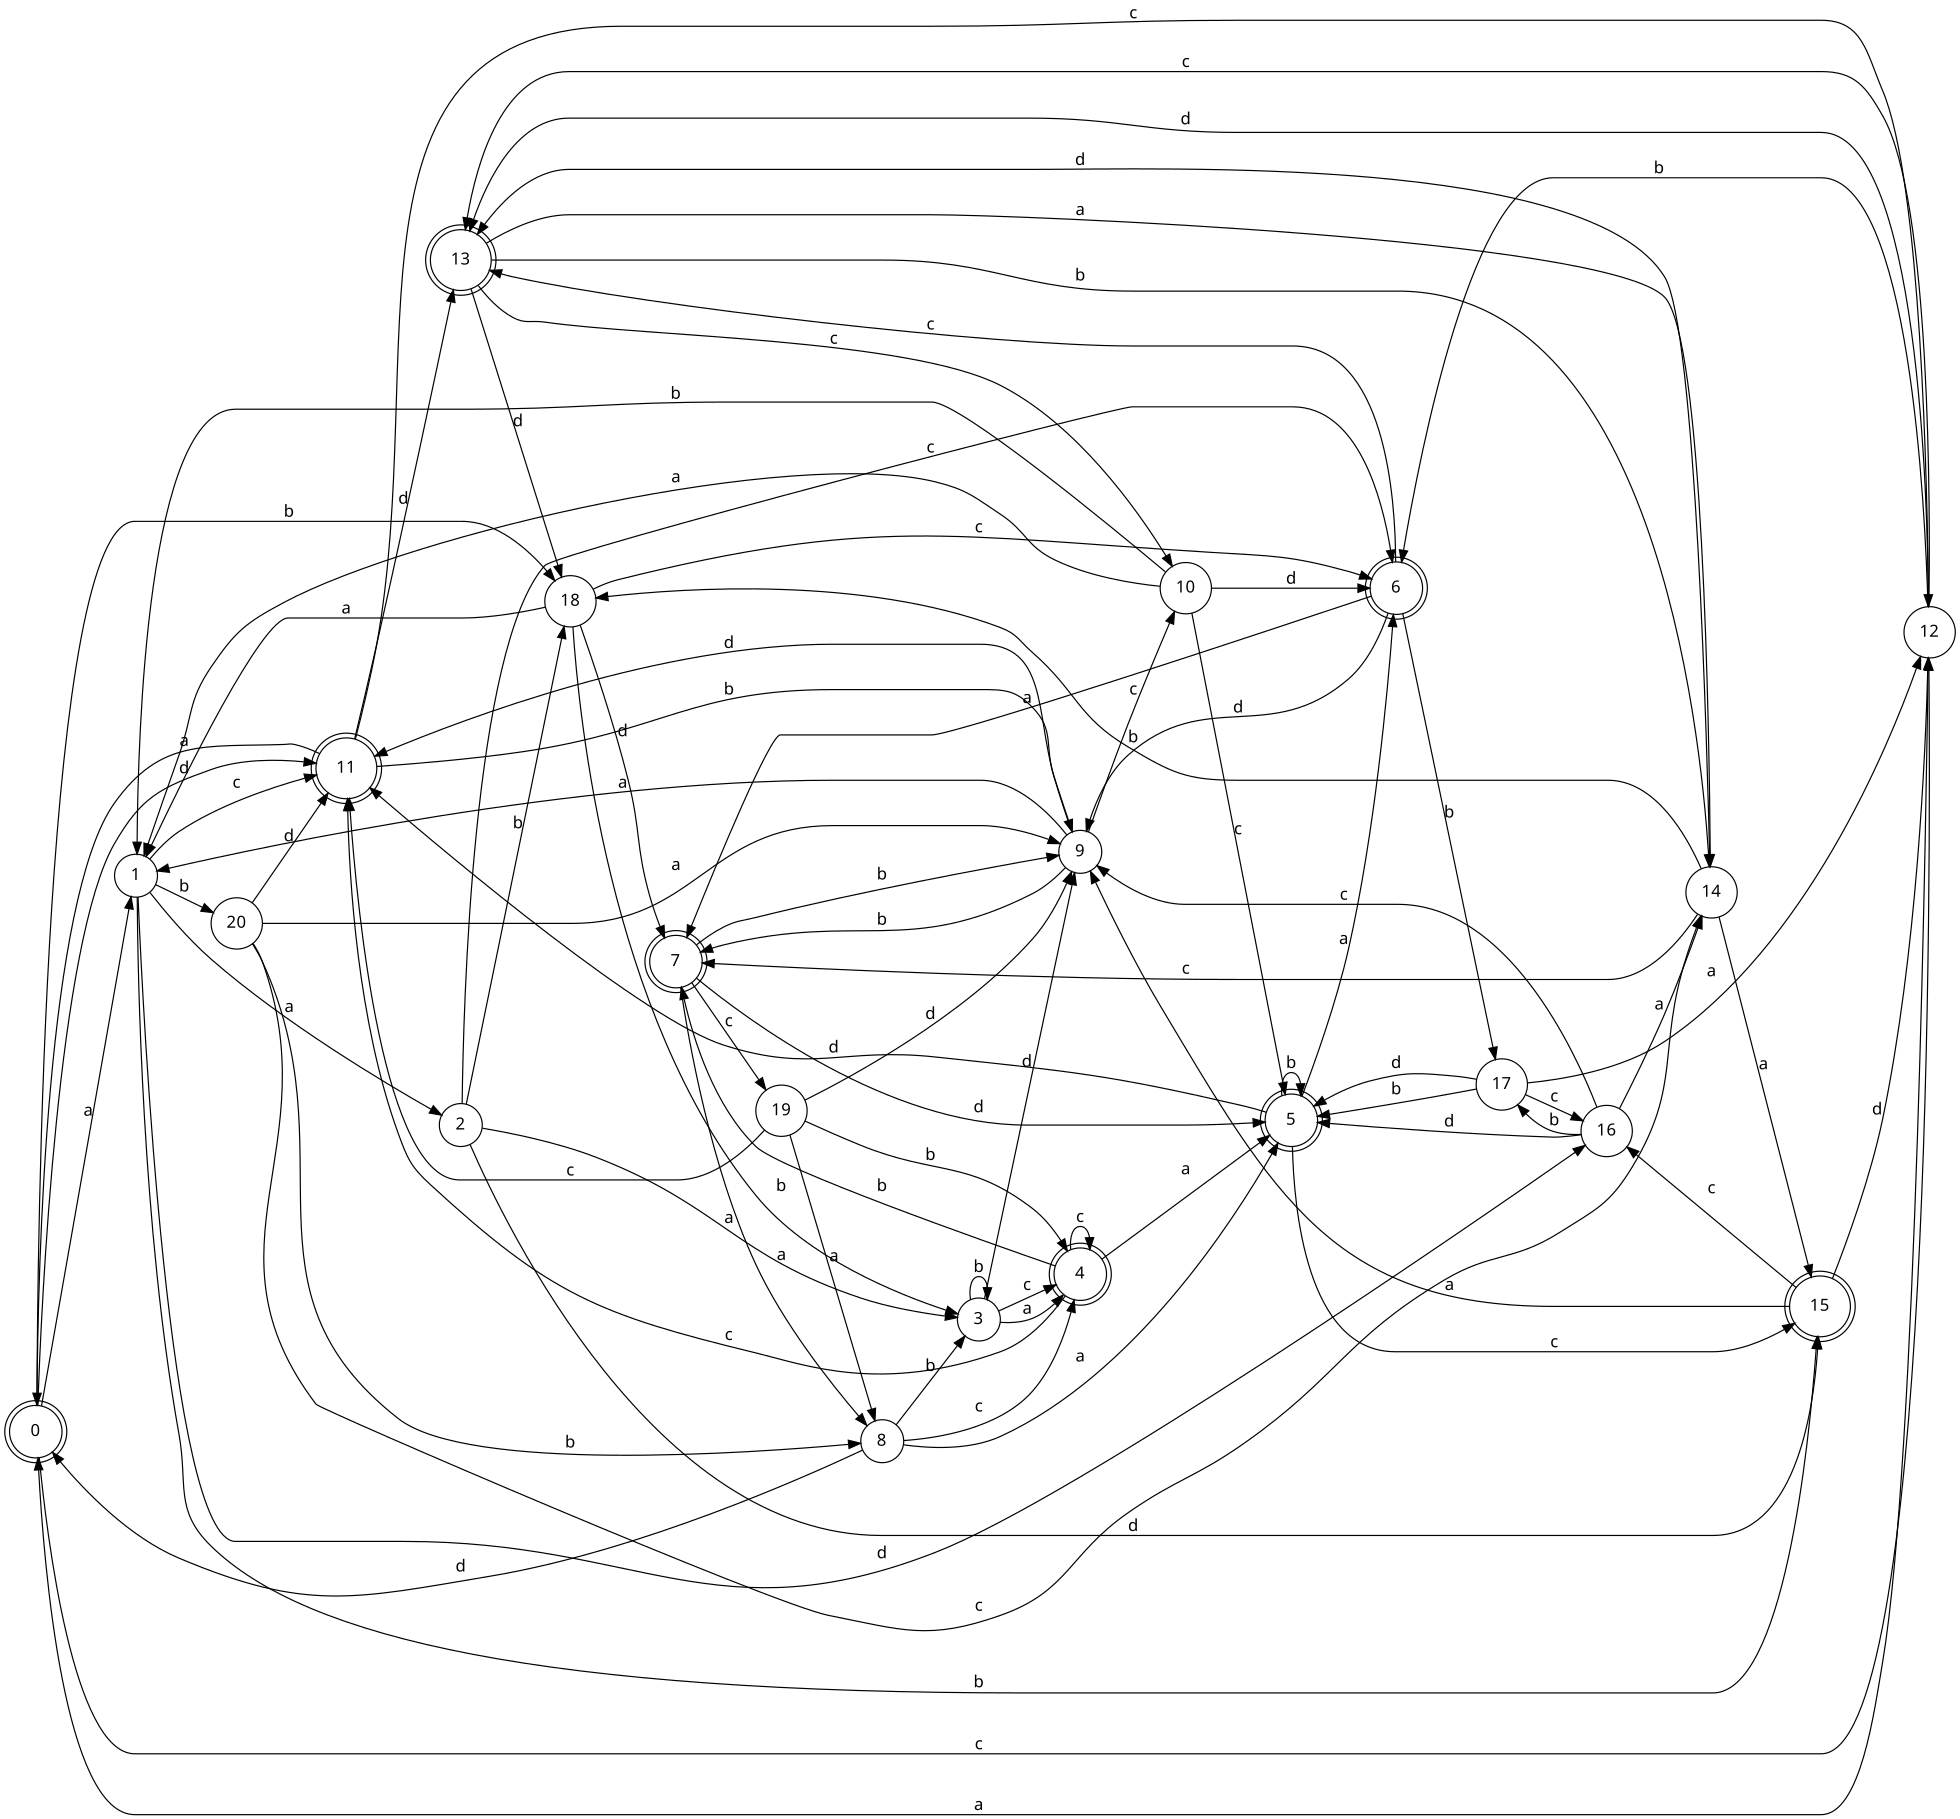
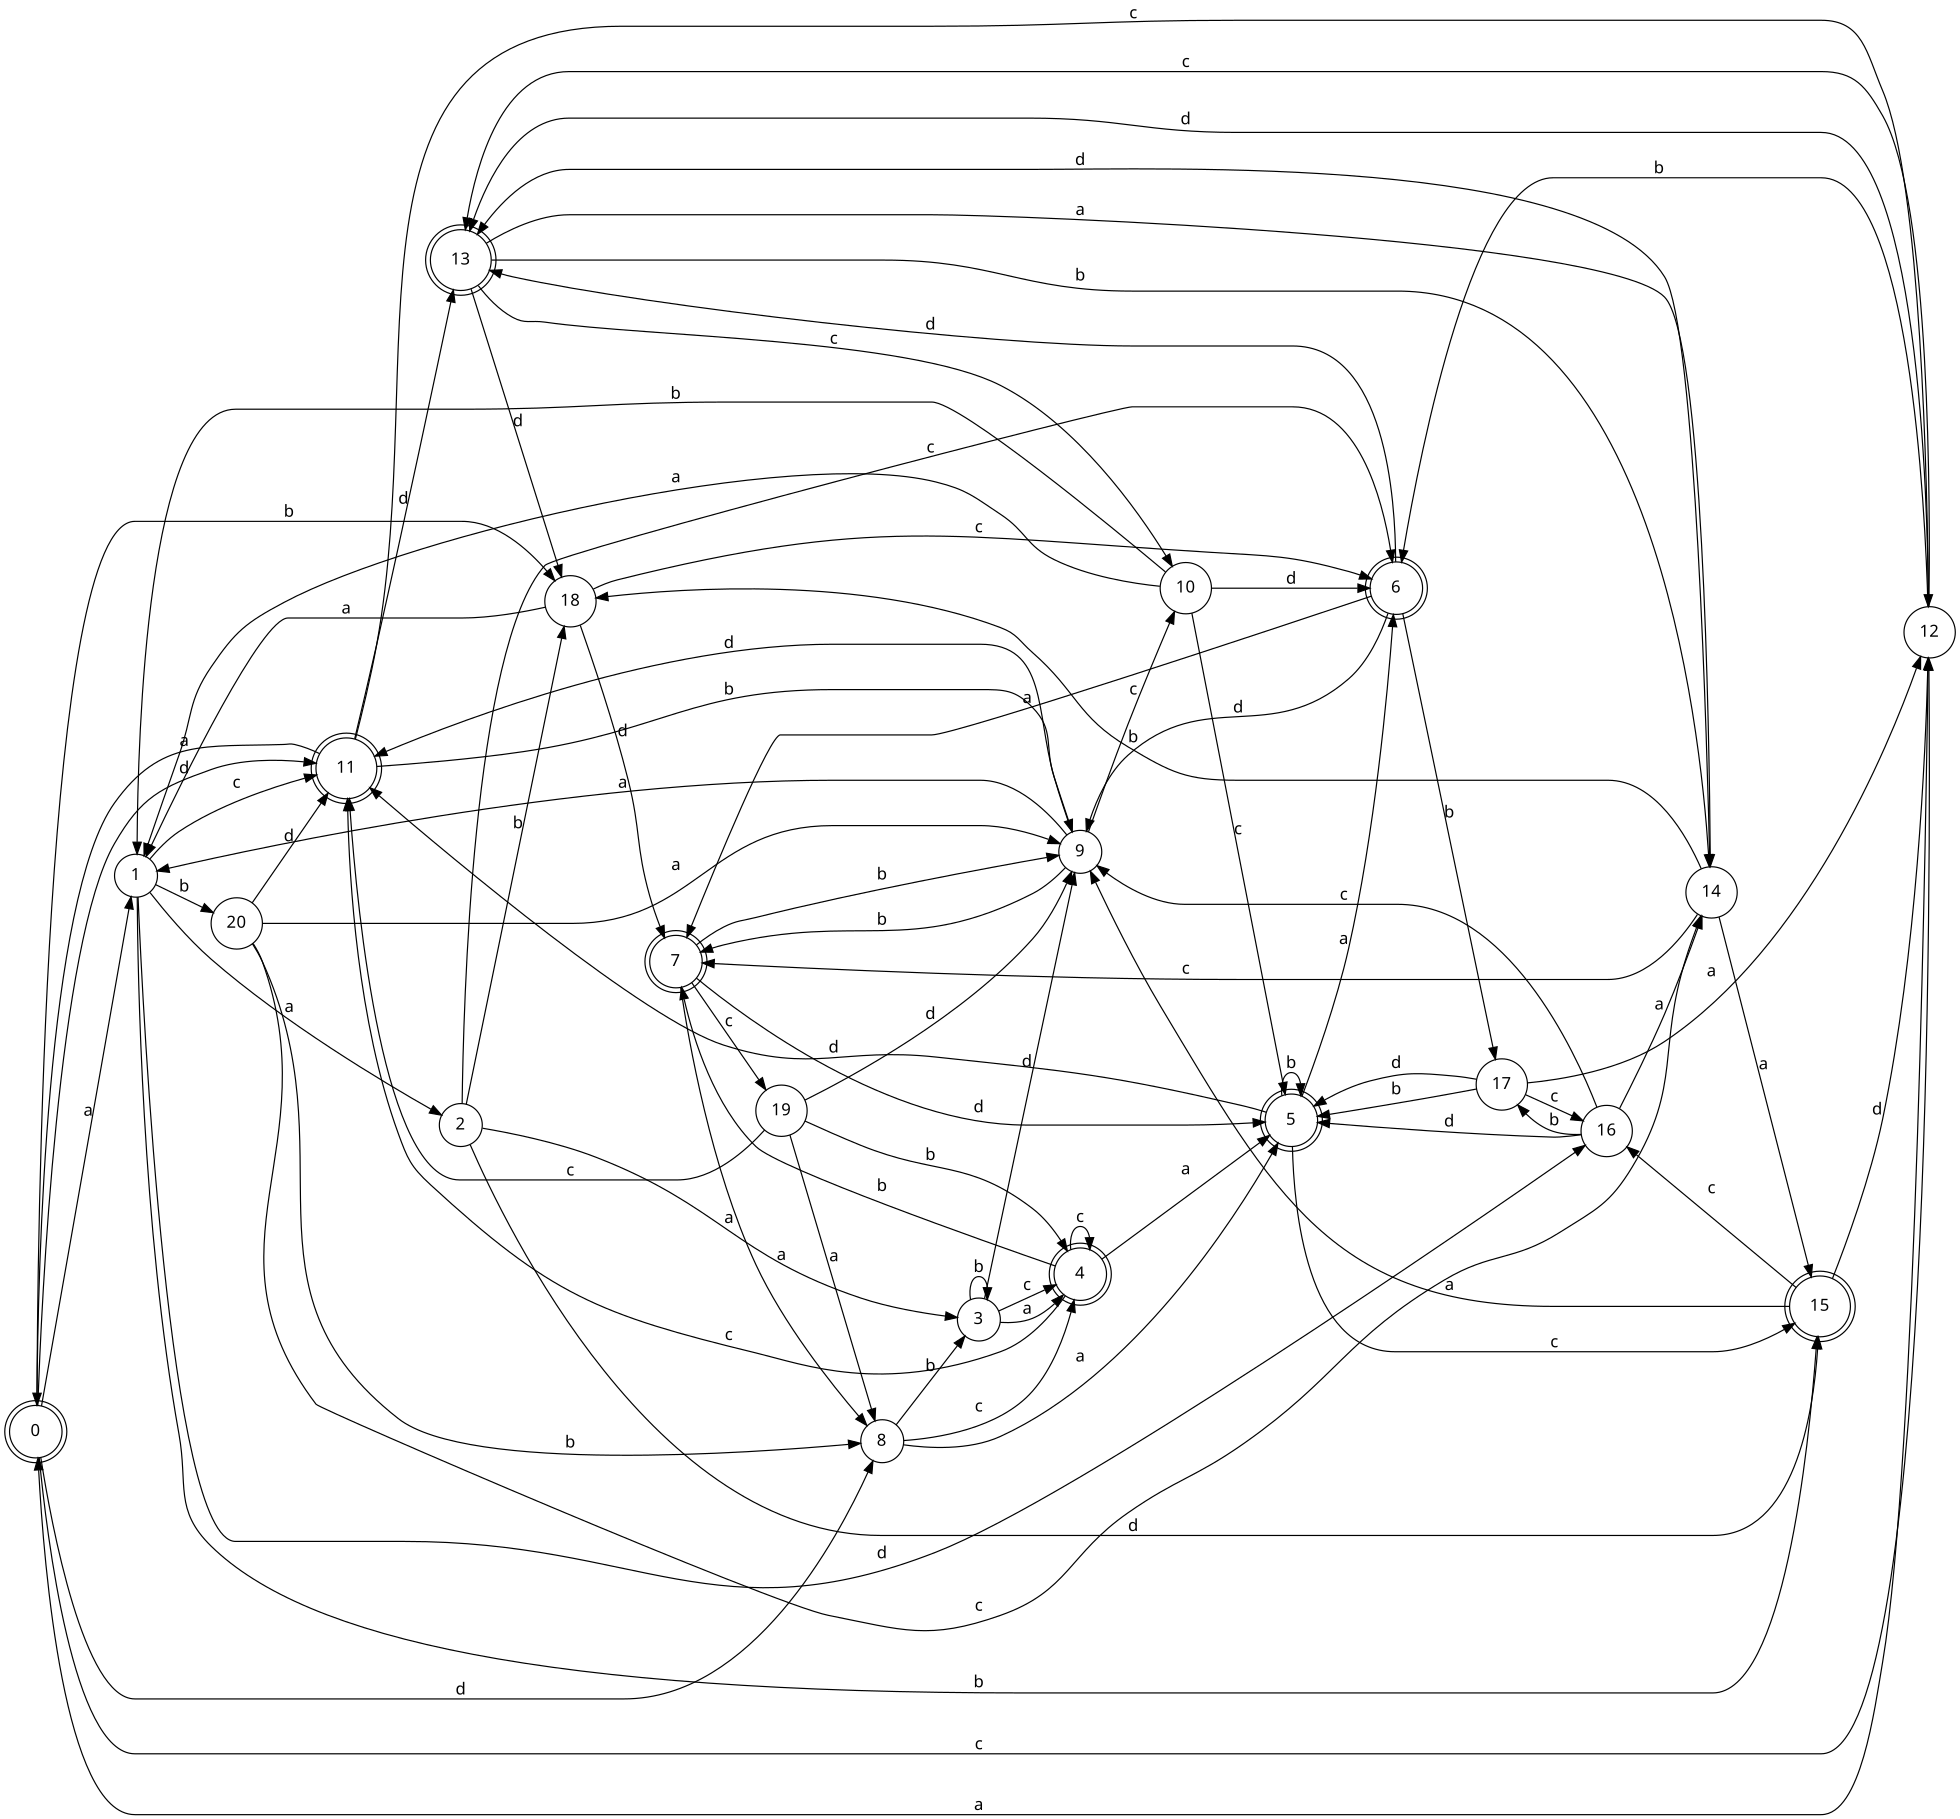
(931, 325) -> (931, 325)
(661, 1031) -> none
(452, 1583) -> (421, 1699)
